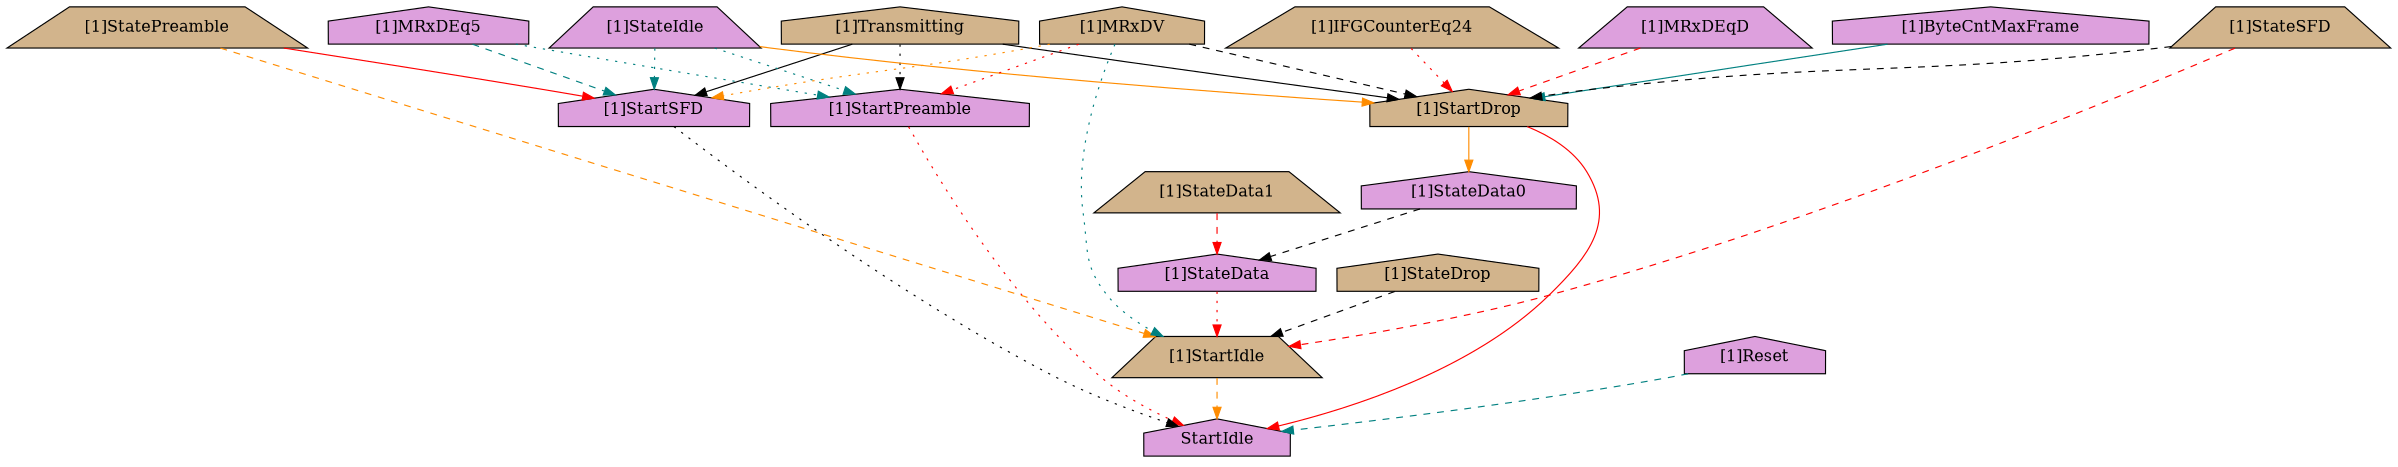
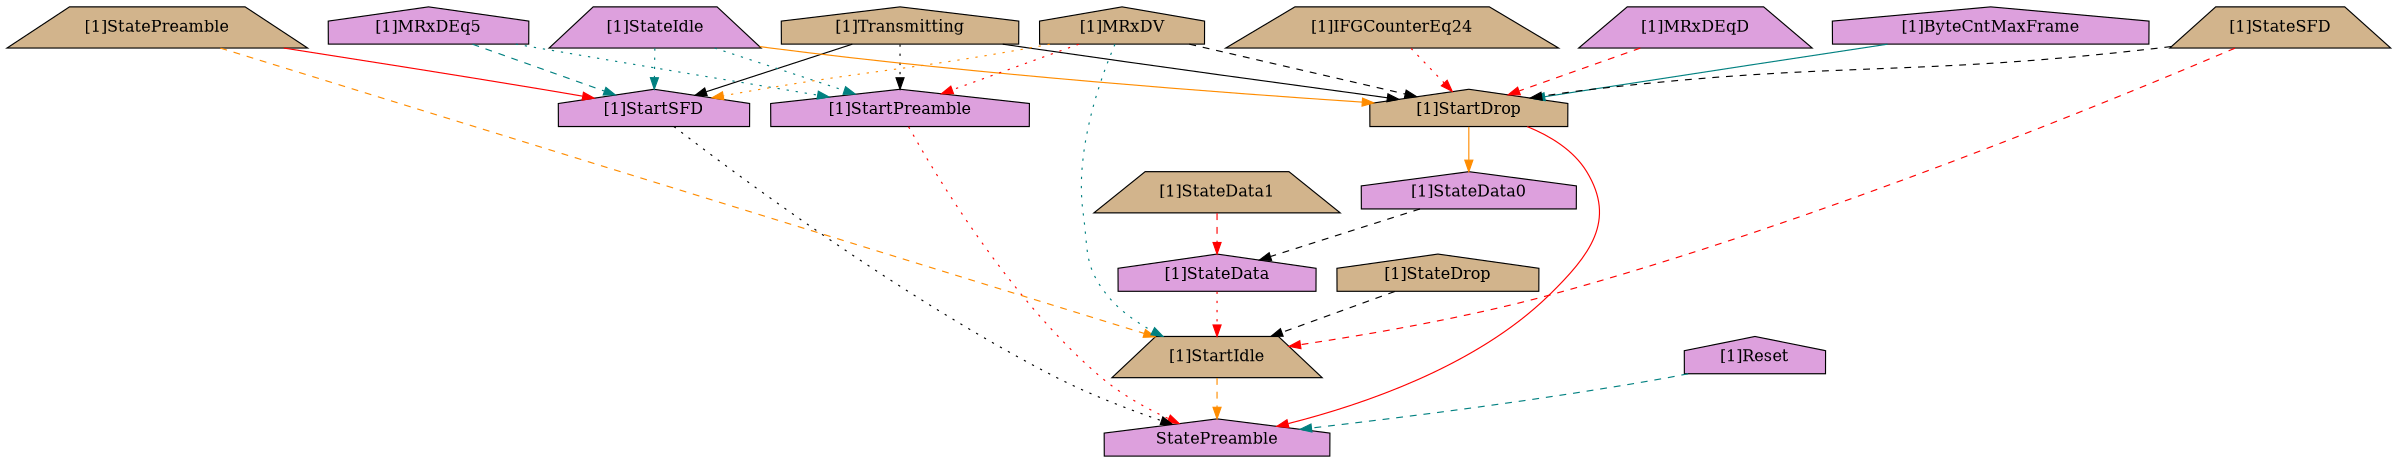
(1217, 439) -> (1217, 439)
